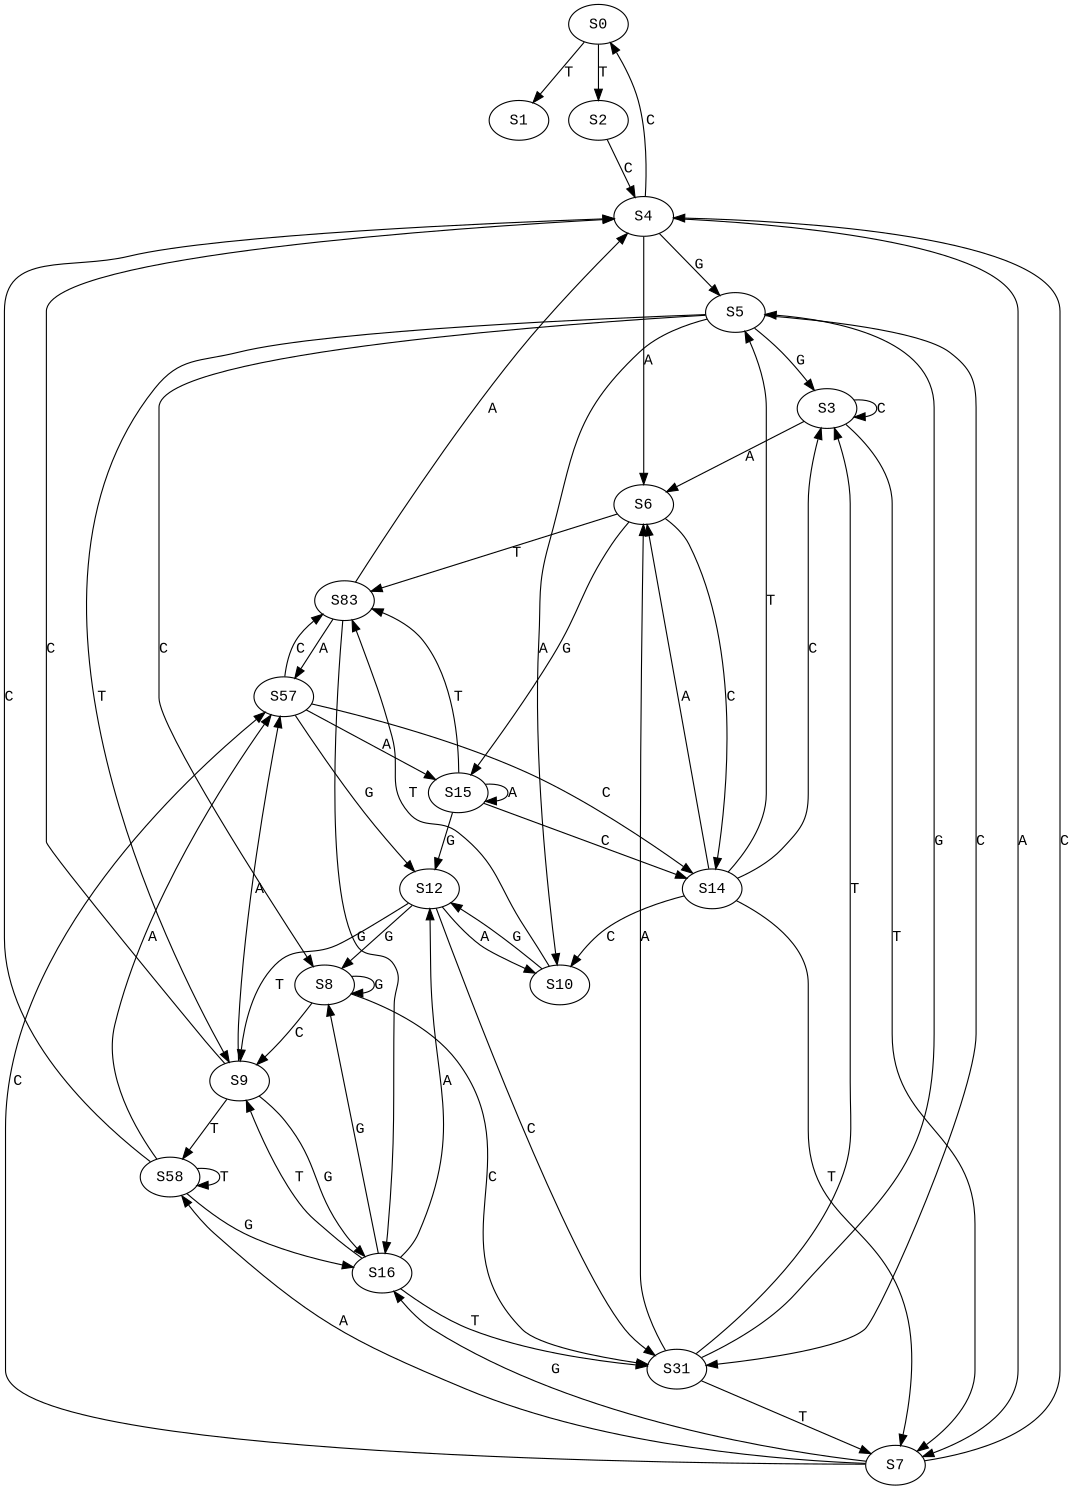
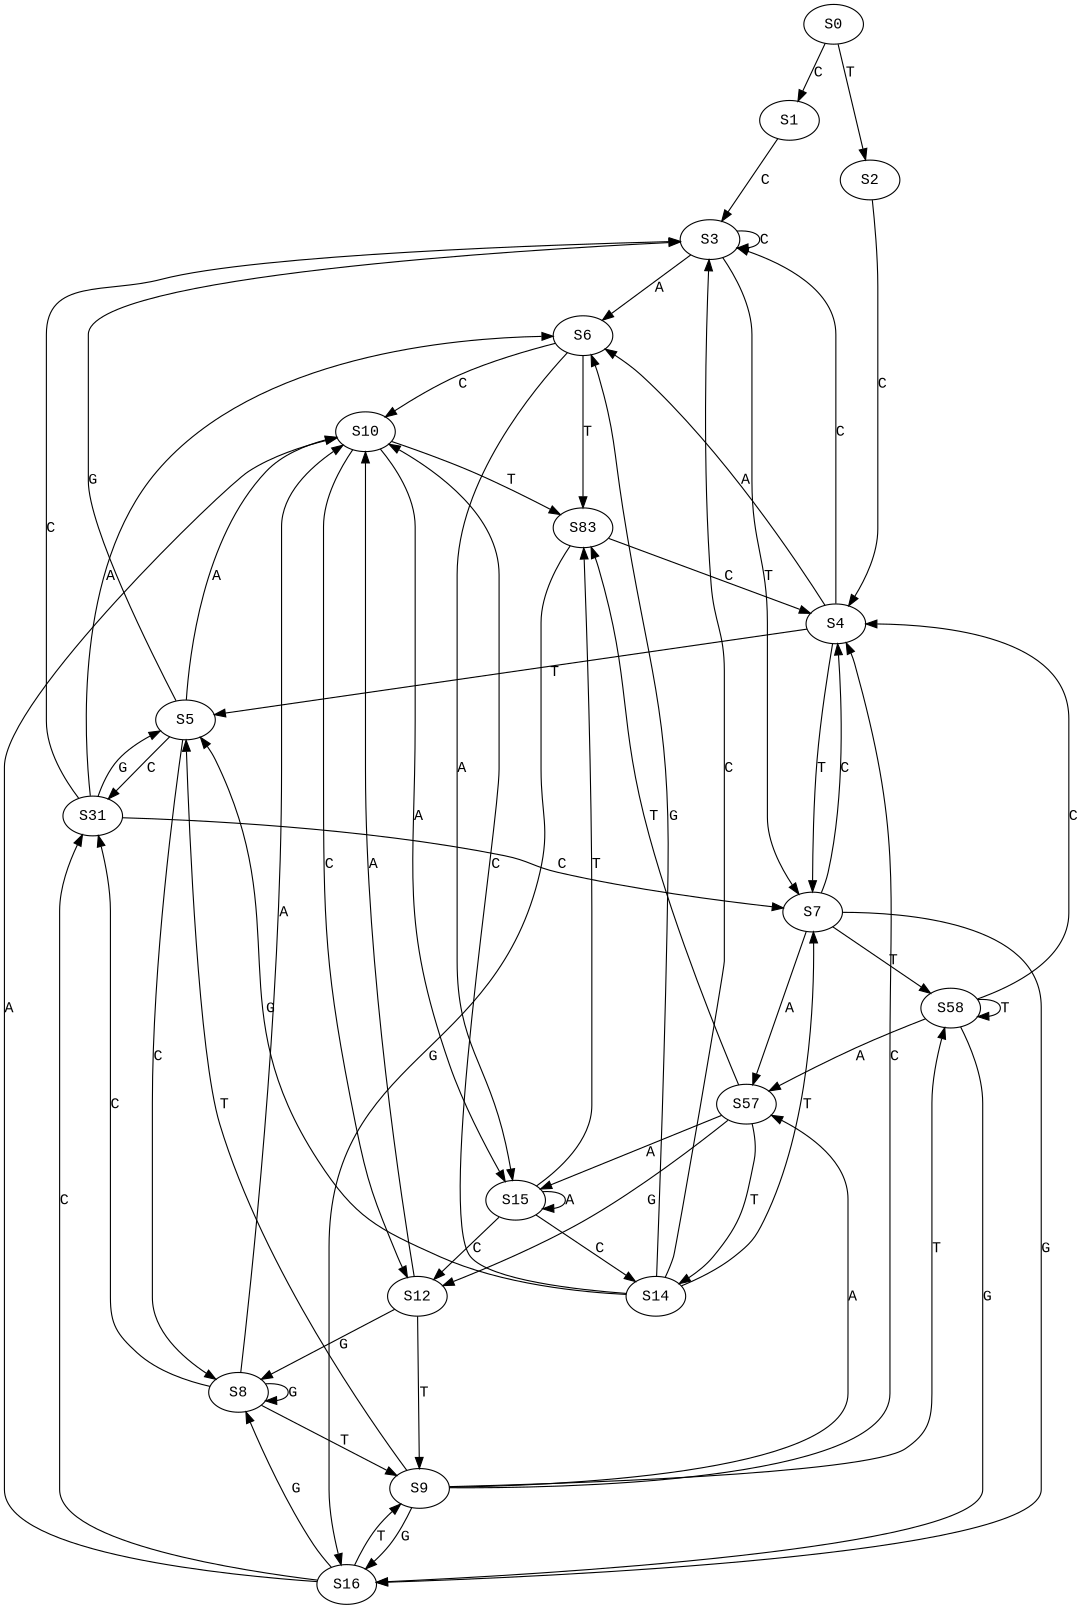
(569, 72) -> (819, 72)
(643, 122) -> (836, 405)
none -> (753, 175)
(699, 264) -> (555, 672)
(493, 409) -> (729, 576)
(121, 450) -> (223, 1134)
(771, 601) -> (271, 1008)
(317, 644) -> none
(301, 649) -> (654, 816)
(567, 649) -> (462, 768)
(724, 681) -> (472, 370)
(686, 697) -> (674, 816)
(607, 793) -> (755, 1200)
none -> (414, 814)
(451, 841) -> (478, 1248)
(1023, 841) -> (822, 768)
(855, 889) -> (51, 528)
none -> (278, 903)
(517, 937) -> (330, 864)
(300, 1033) -> (345, 1440)
(18, 1081) -> (790, 1008)
(442, 1093) -> (4, 1062)
(527, 1137) -> none
(344, 1321) -> (894, 960)
(475, 1321) -> (65, 1200)
(803, 1417) -> (563, 864)
